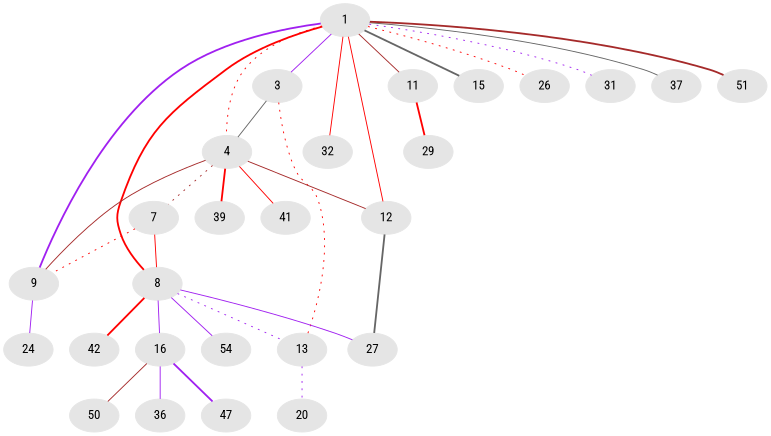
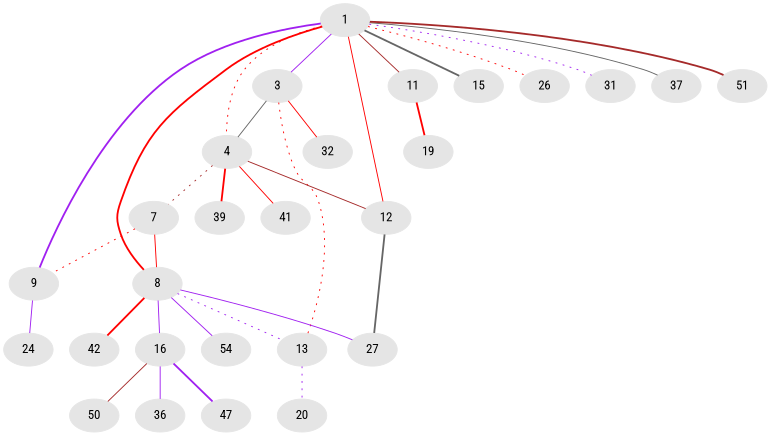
(336, 86) -> (303, 119)
(428, 152) -> (428, 152)
(110, 209) -> none
